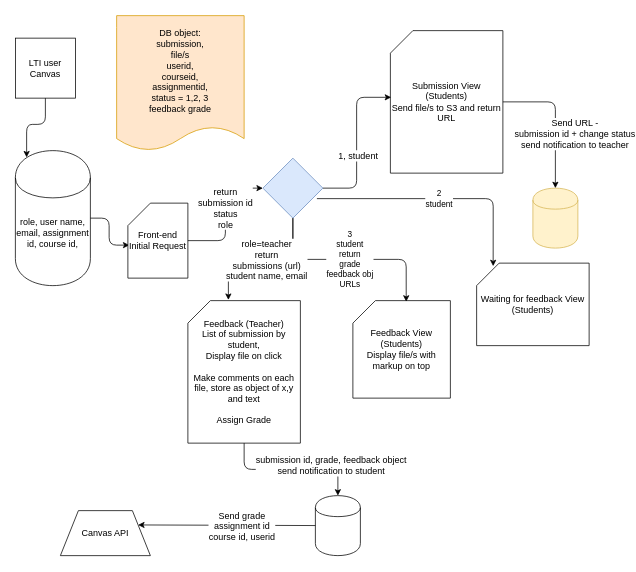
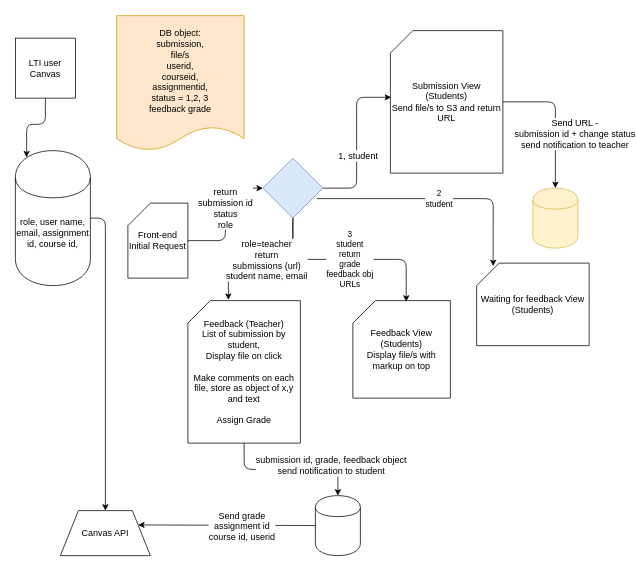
(114, 245) -> (105, 361)
